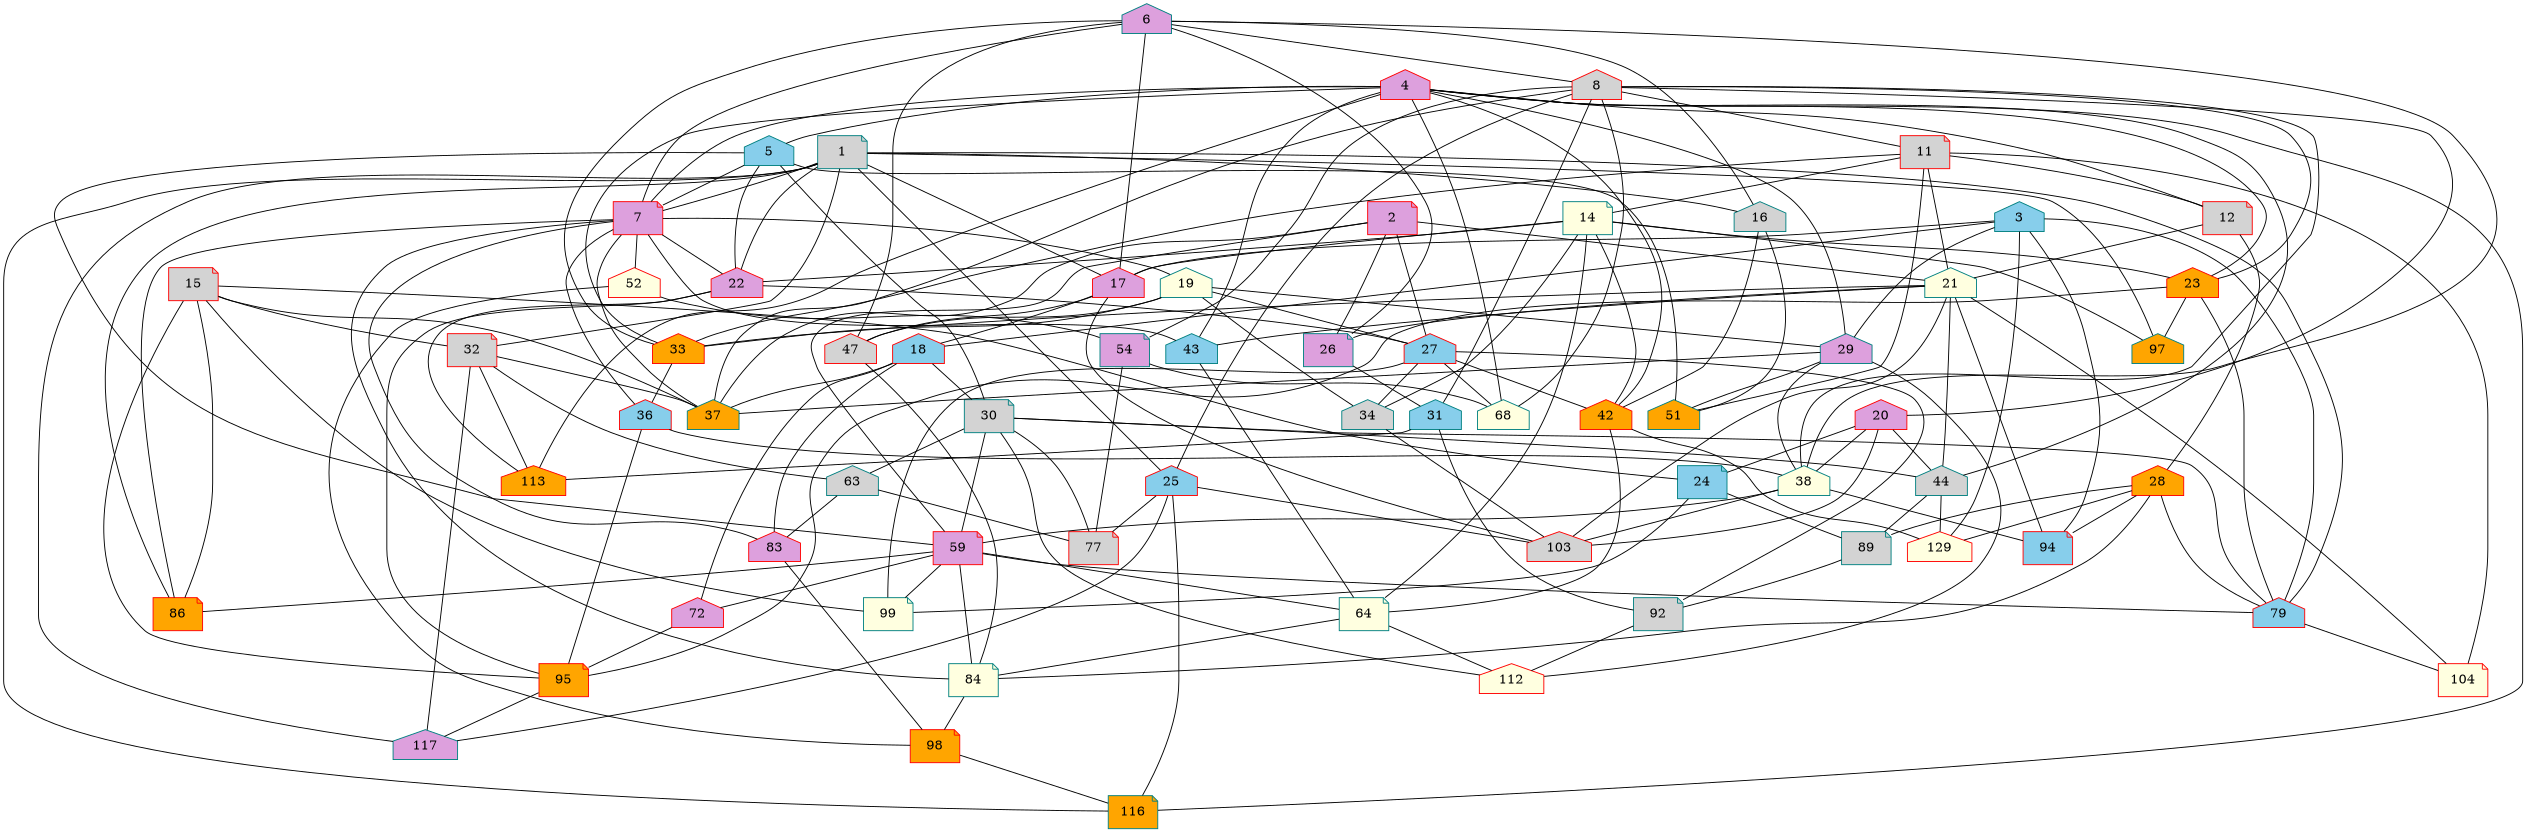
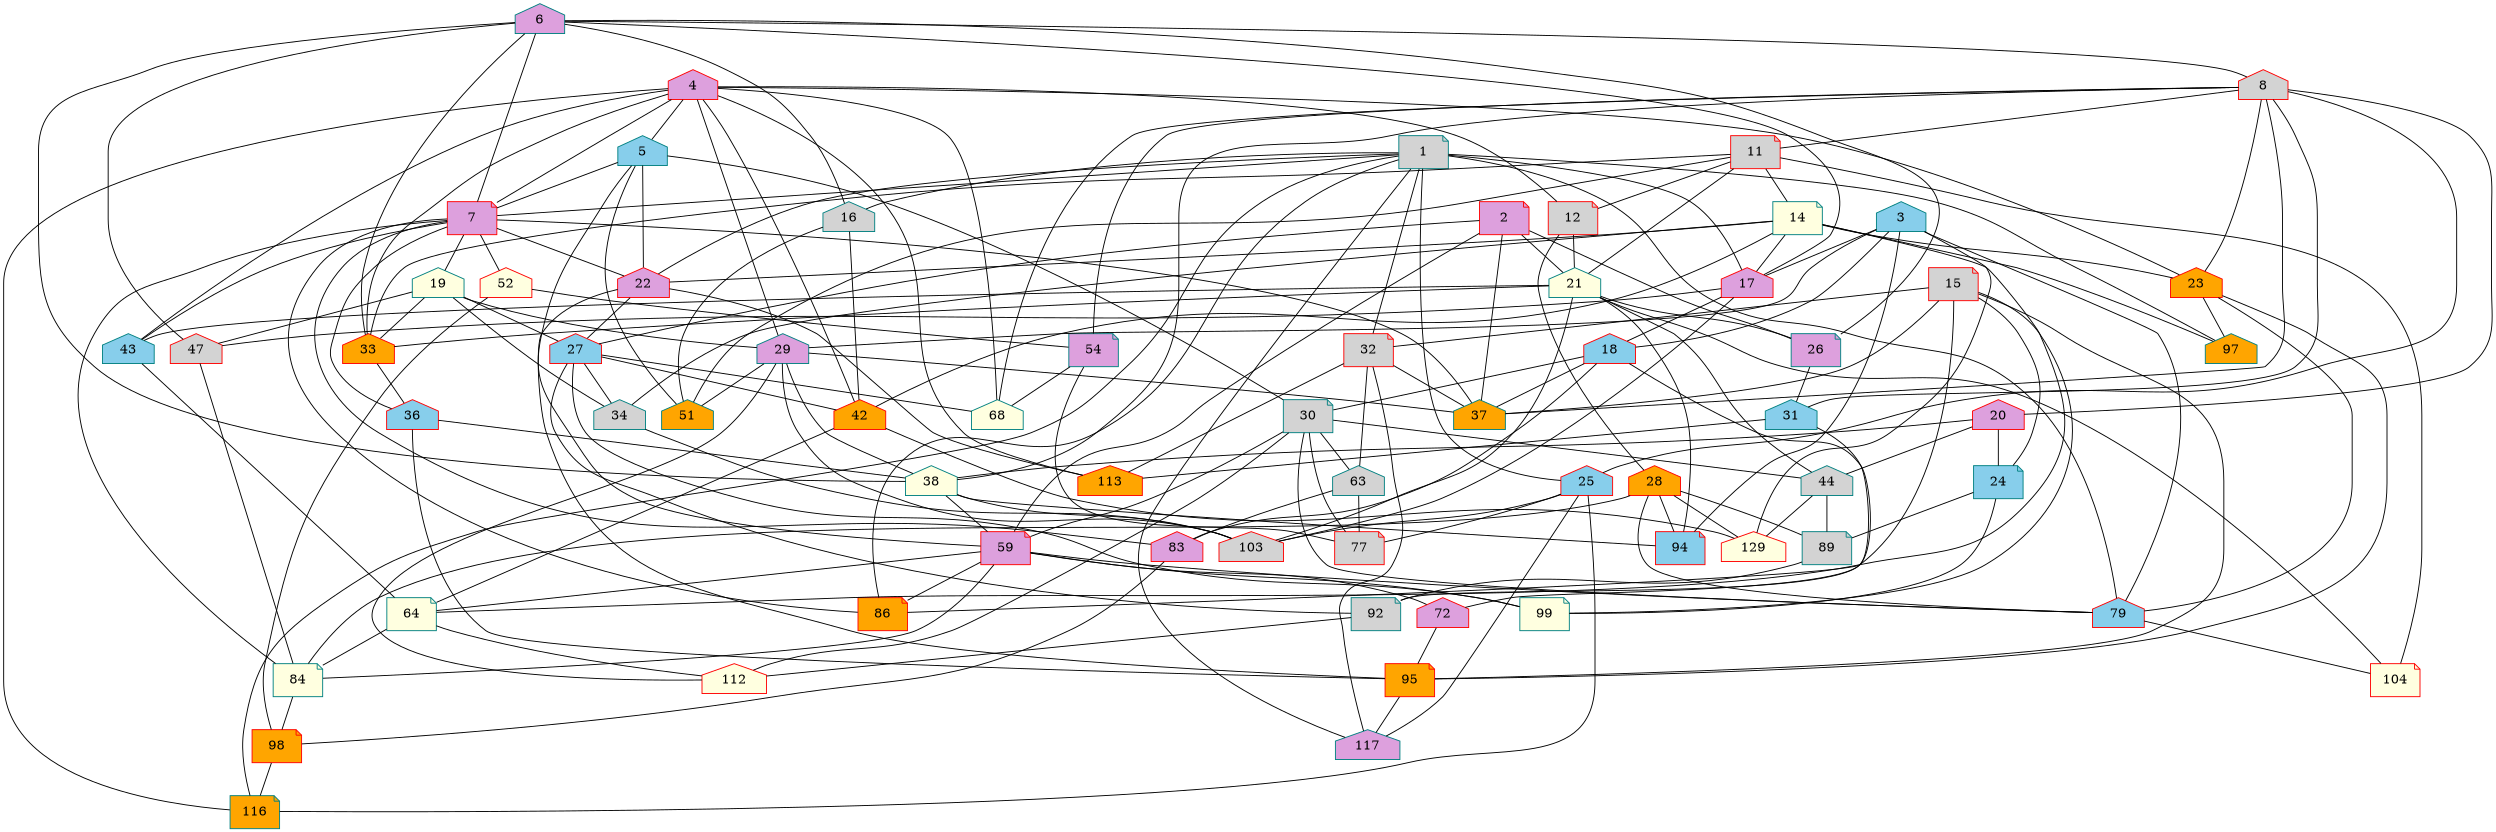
(2164, 129) -> none
(1757, 525) -> (1034, 521)
